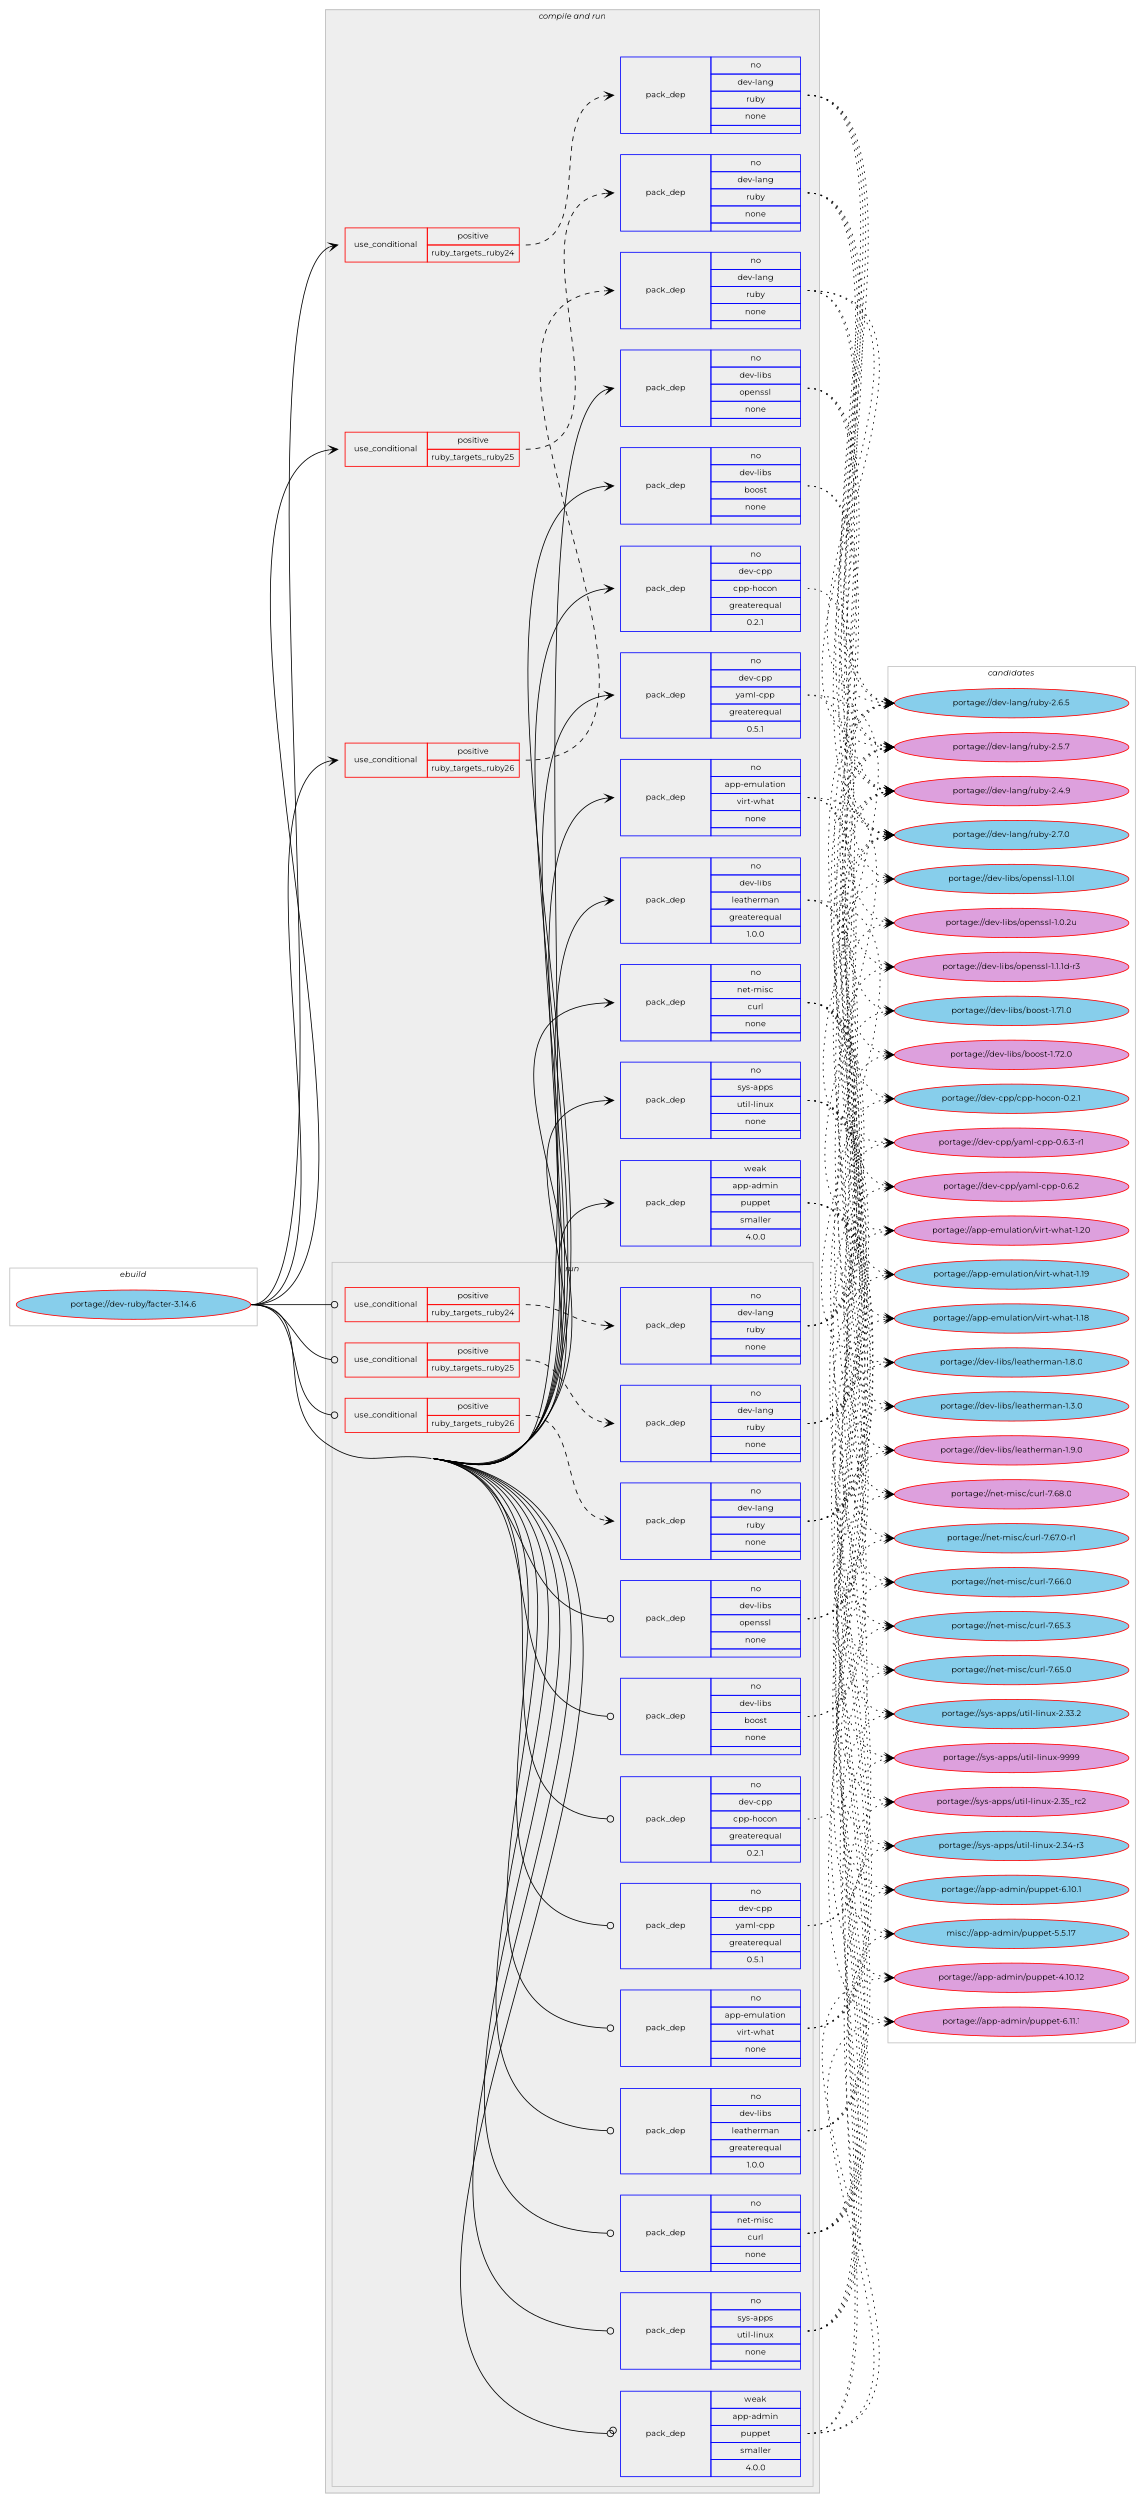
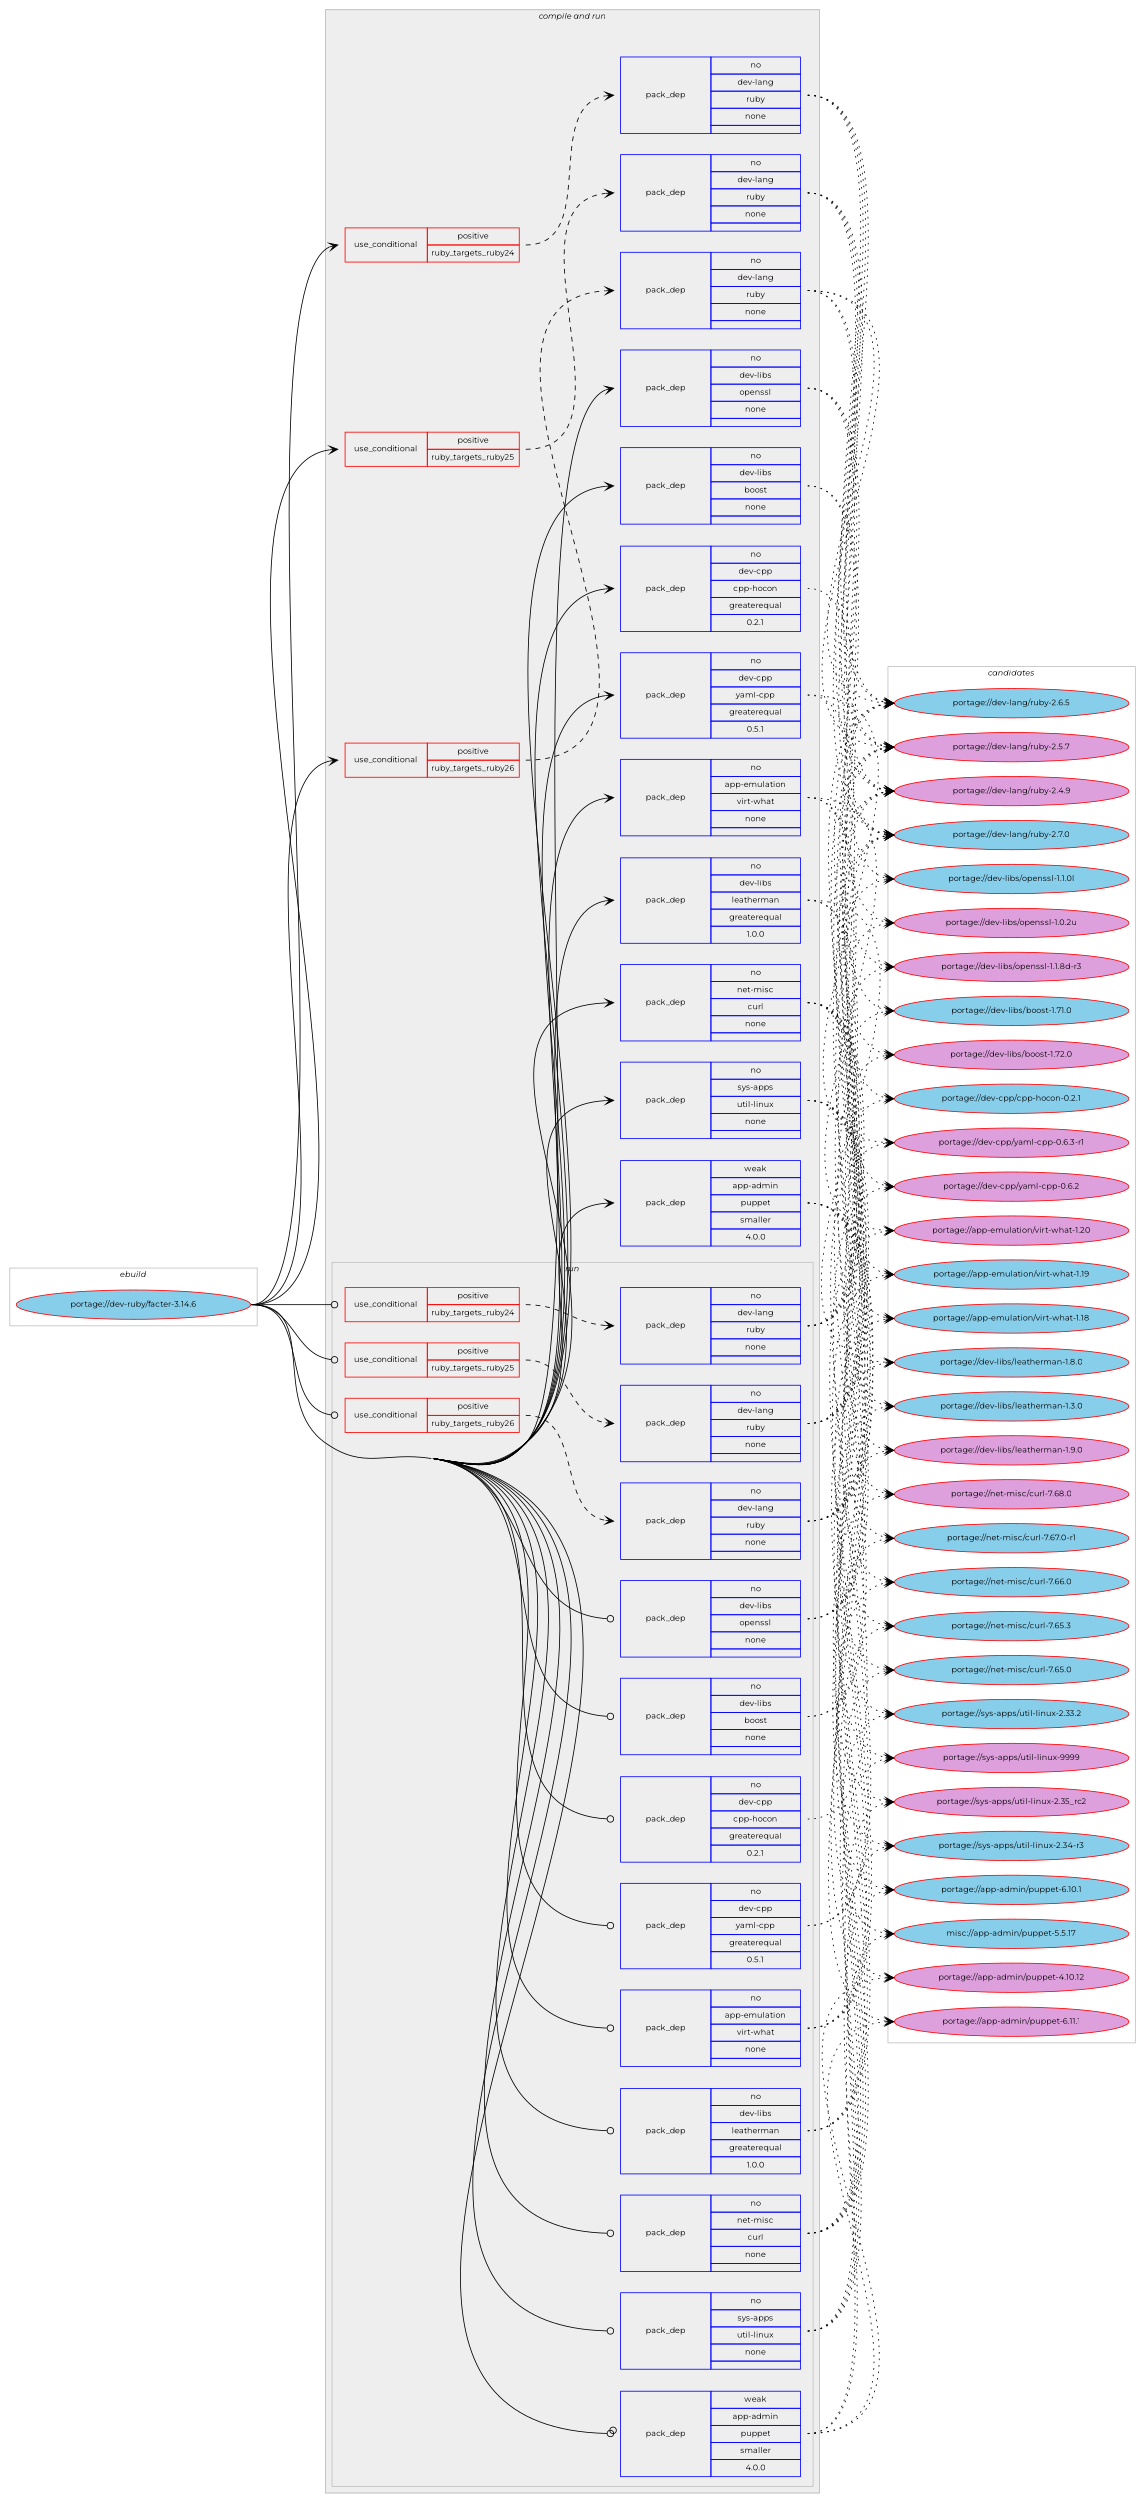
(1012, 967) -> (1012, 967)
